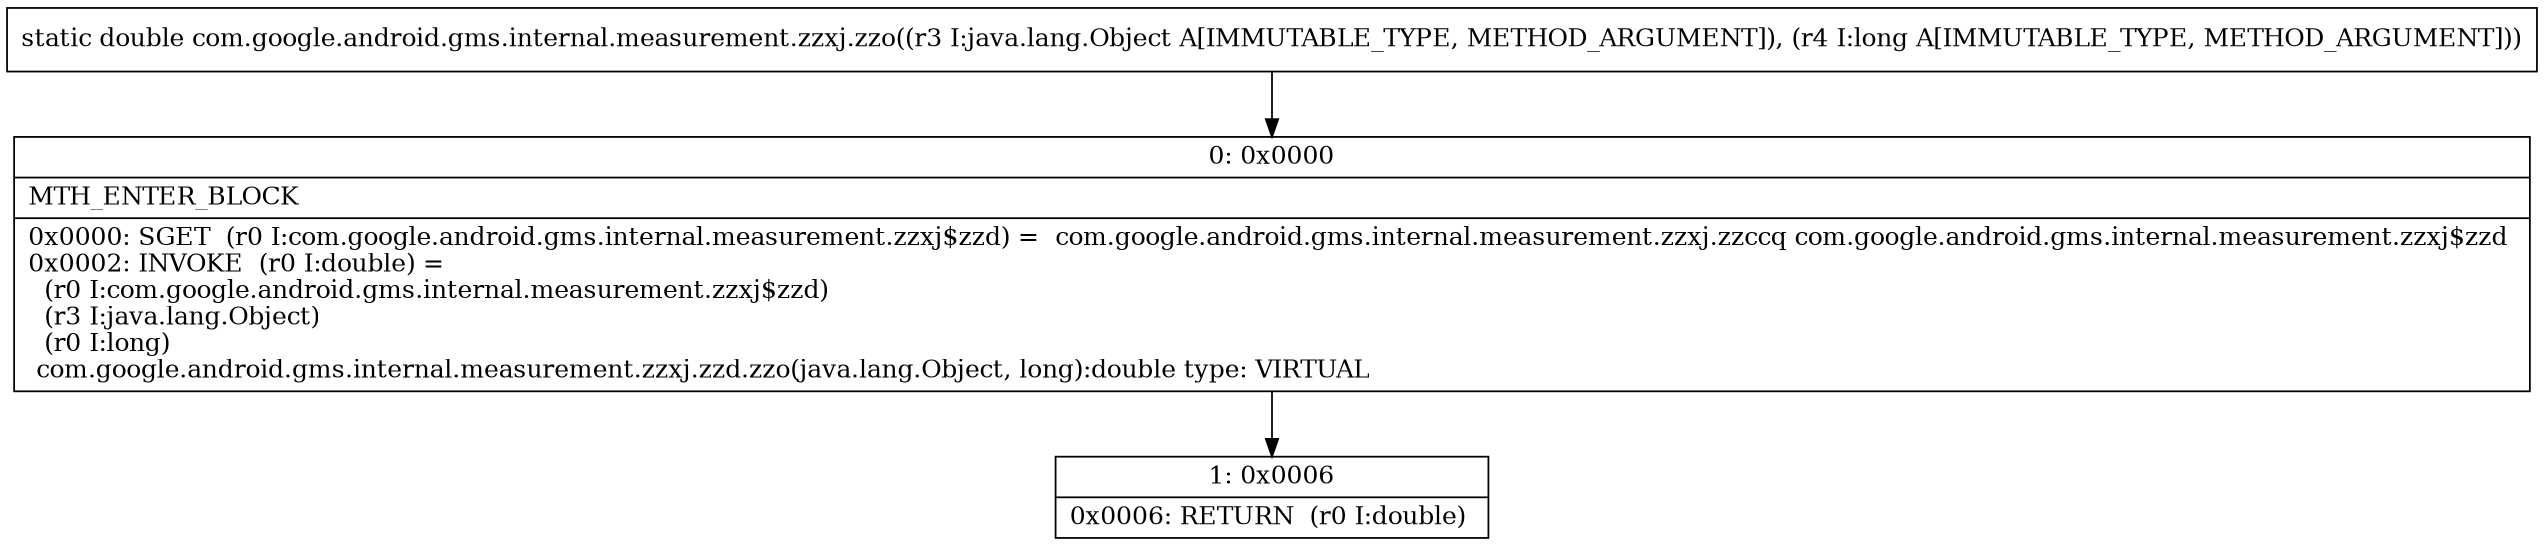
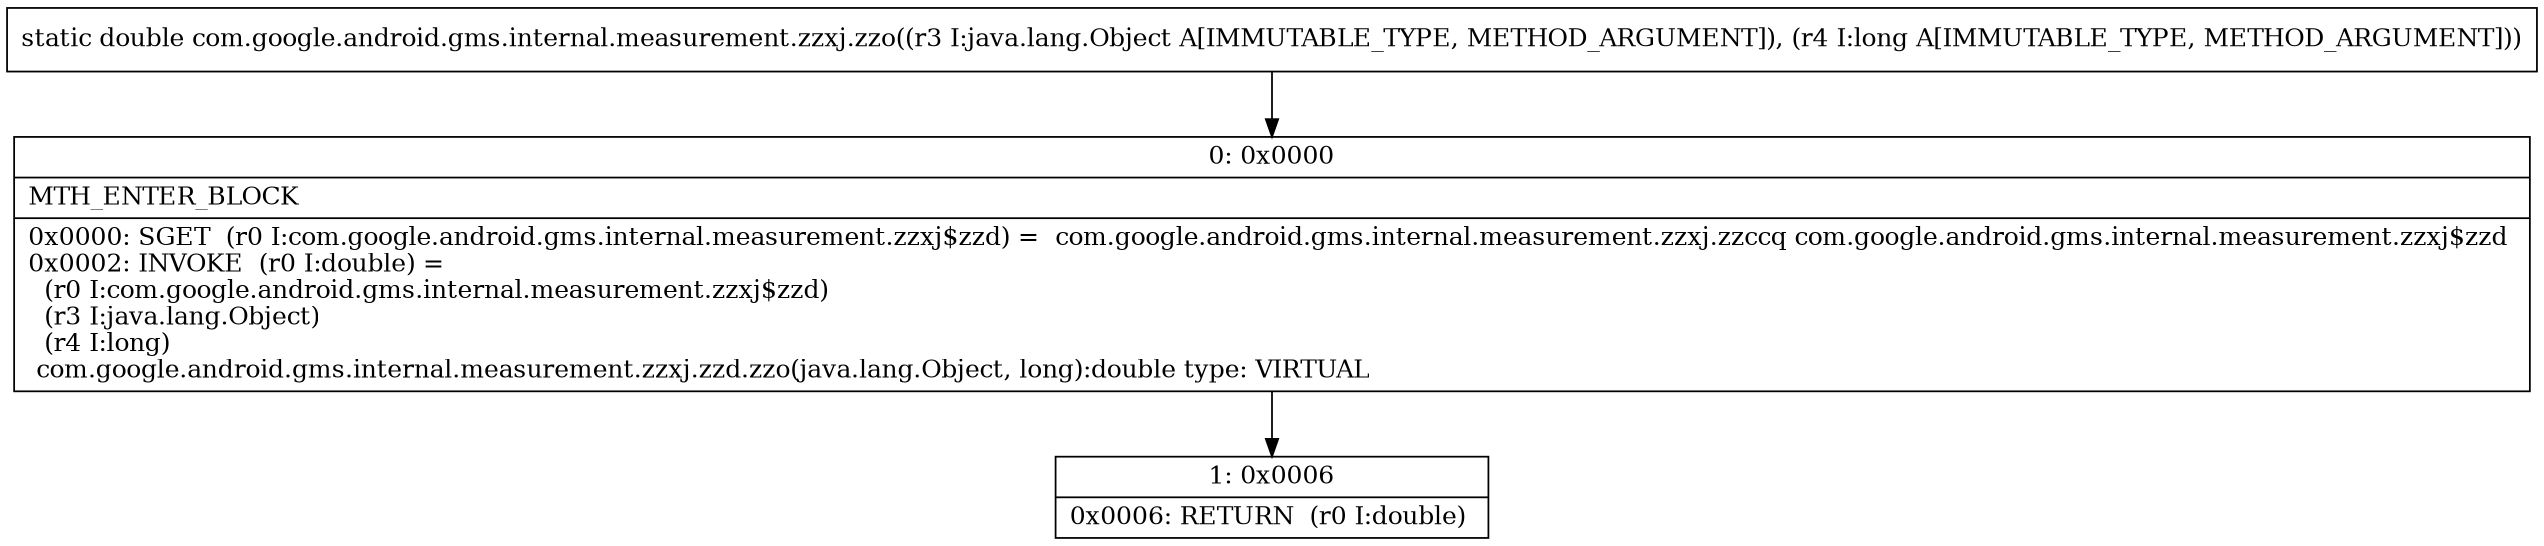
(100, 344) -> (100, 344)
